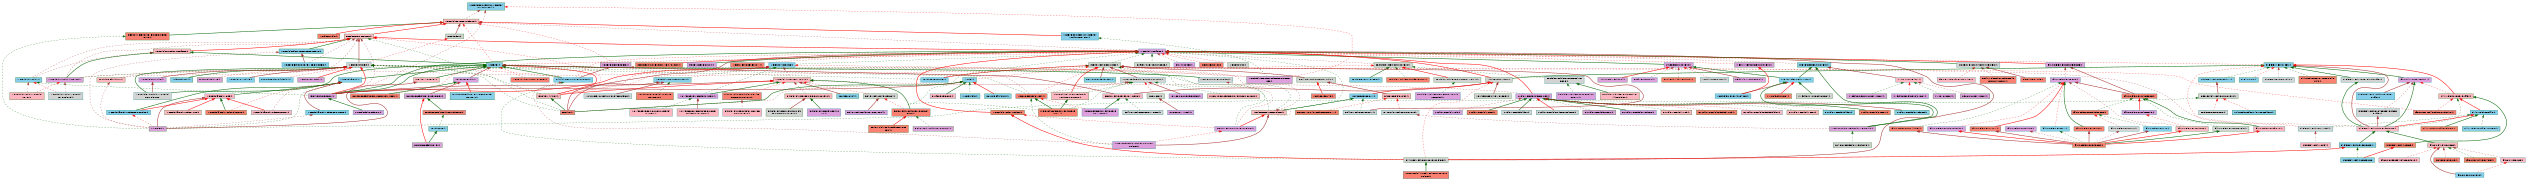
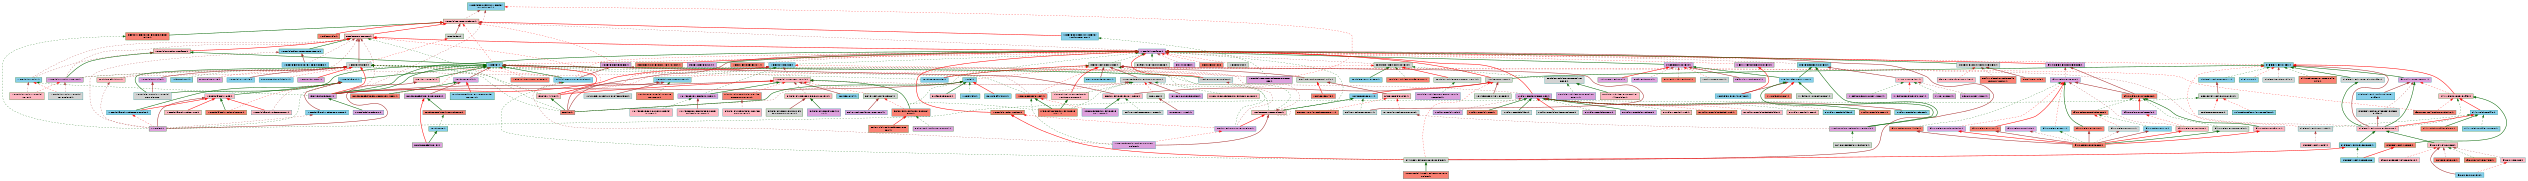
(266, 70) -> (266, 70)
none -> (1157, 75)
